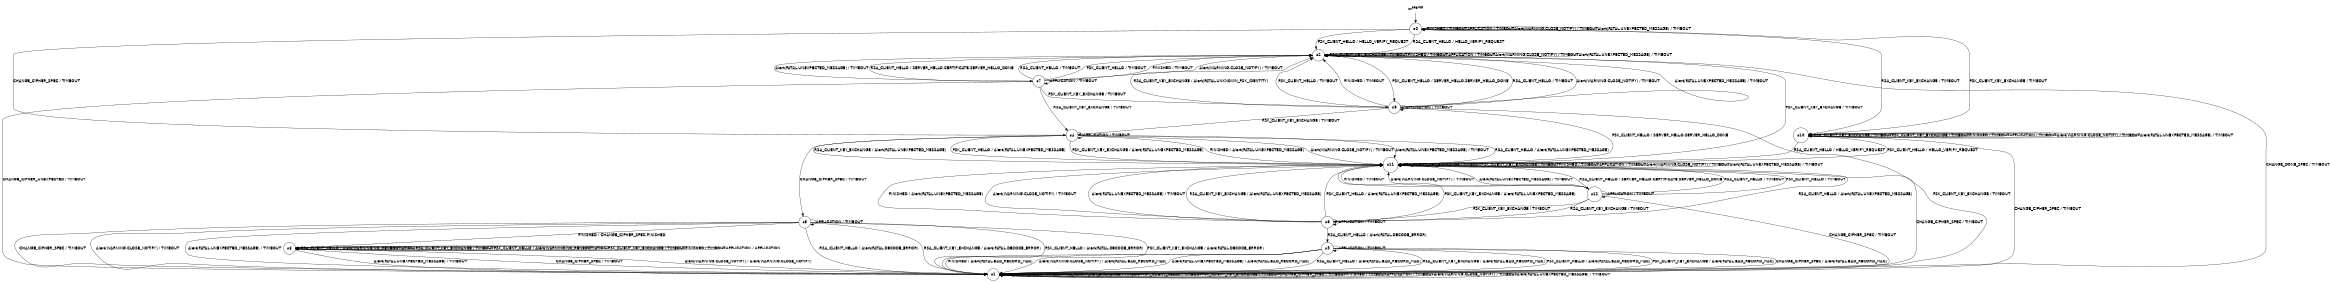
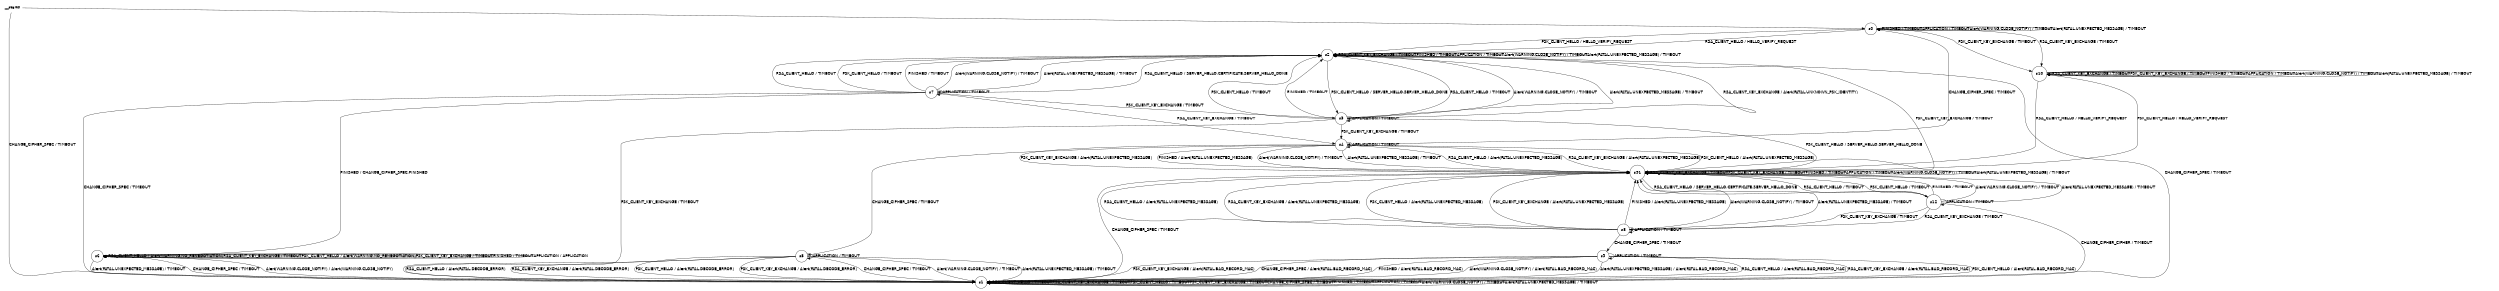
(1391, 165) -> (1637, 173)
(2298, 165) -> (2198, 173)
(44, 180) -> (117, 187)
(549, 235) -> (457, 106)
(1377, 235) -> (1648, 243)
(1862, 235) -> (2117, 243)
(1661, 271) -> (58, 272)
